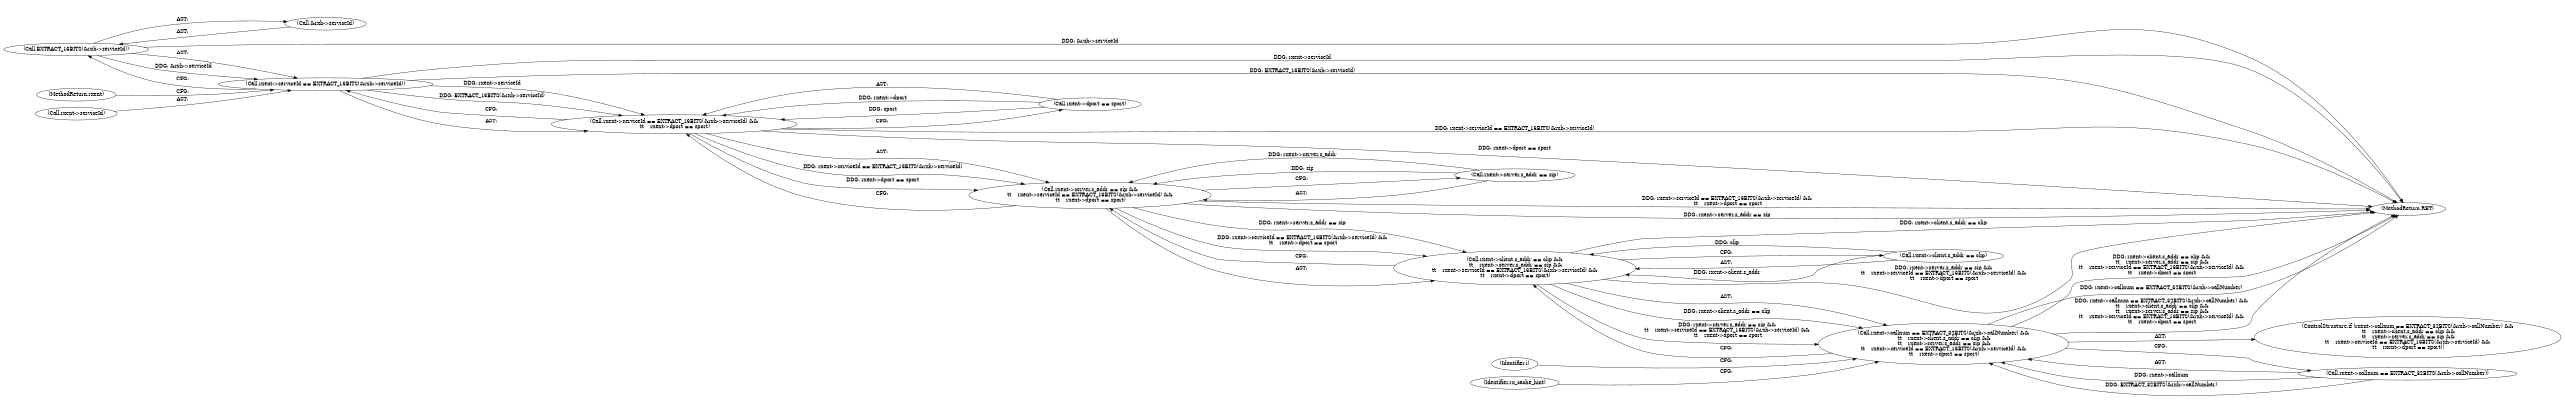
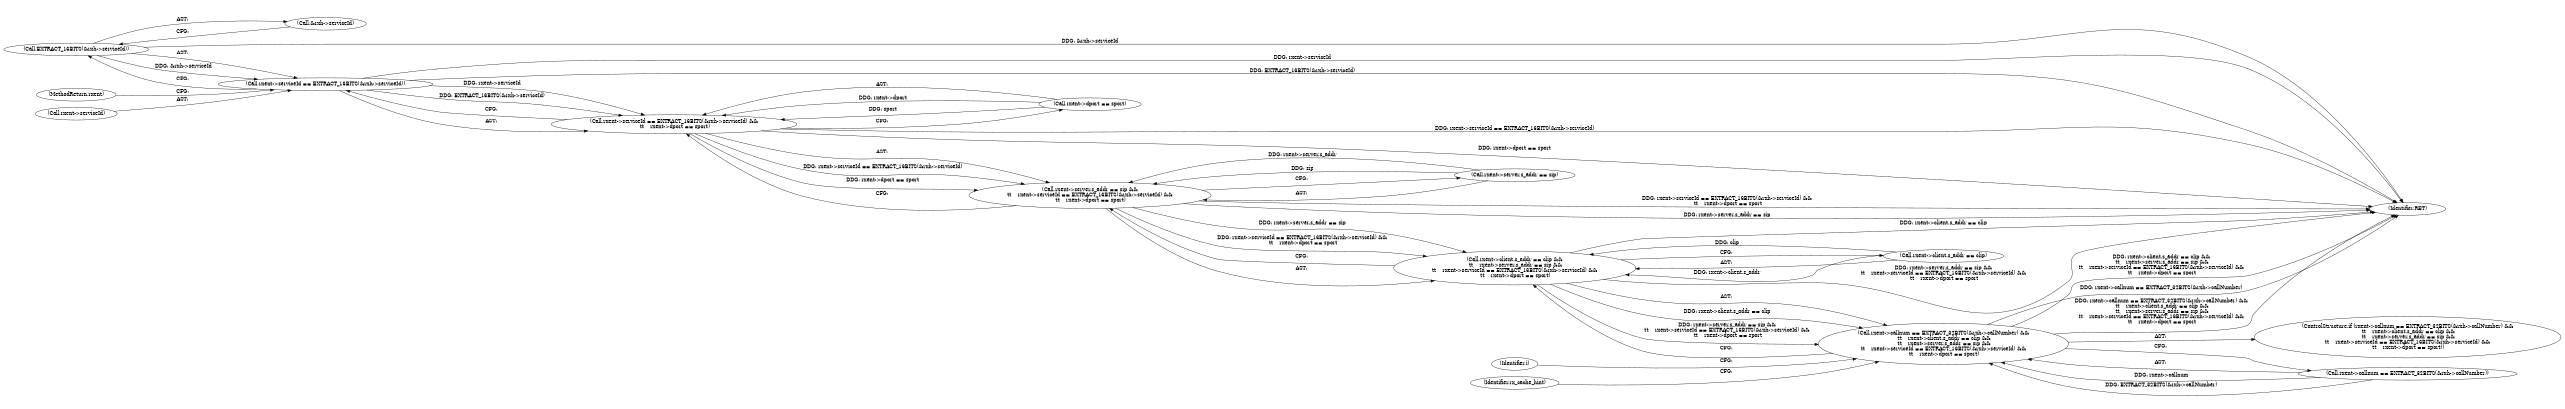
(183, 32) -> (183, 32)
(2408, 209) -> (2408, 209)
